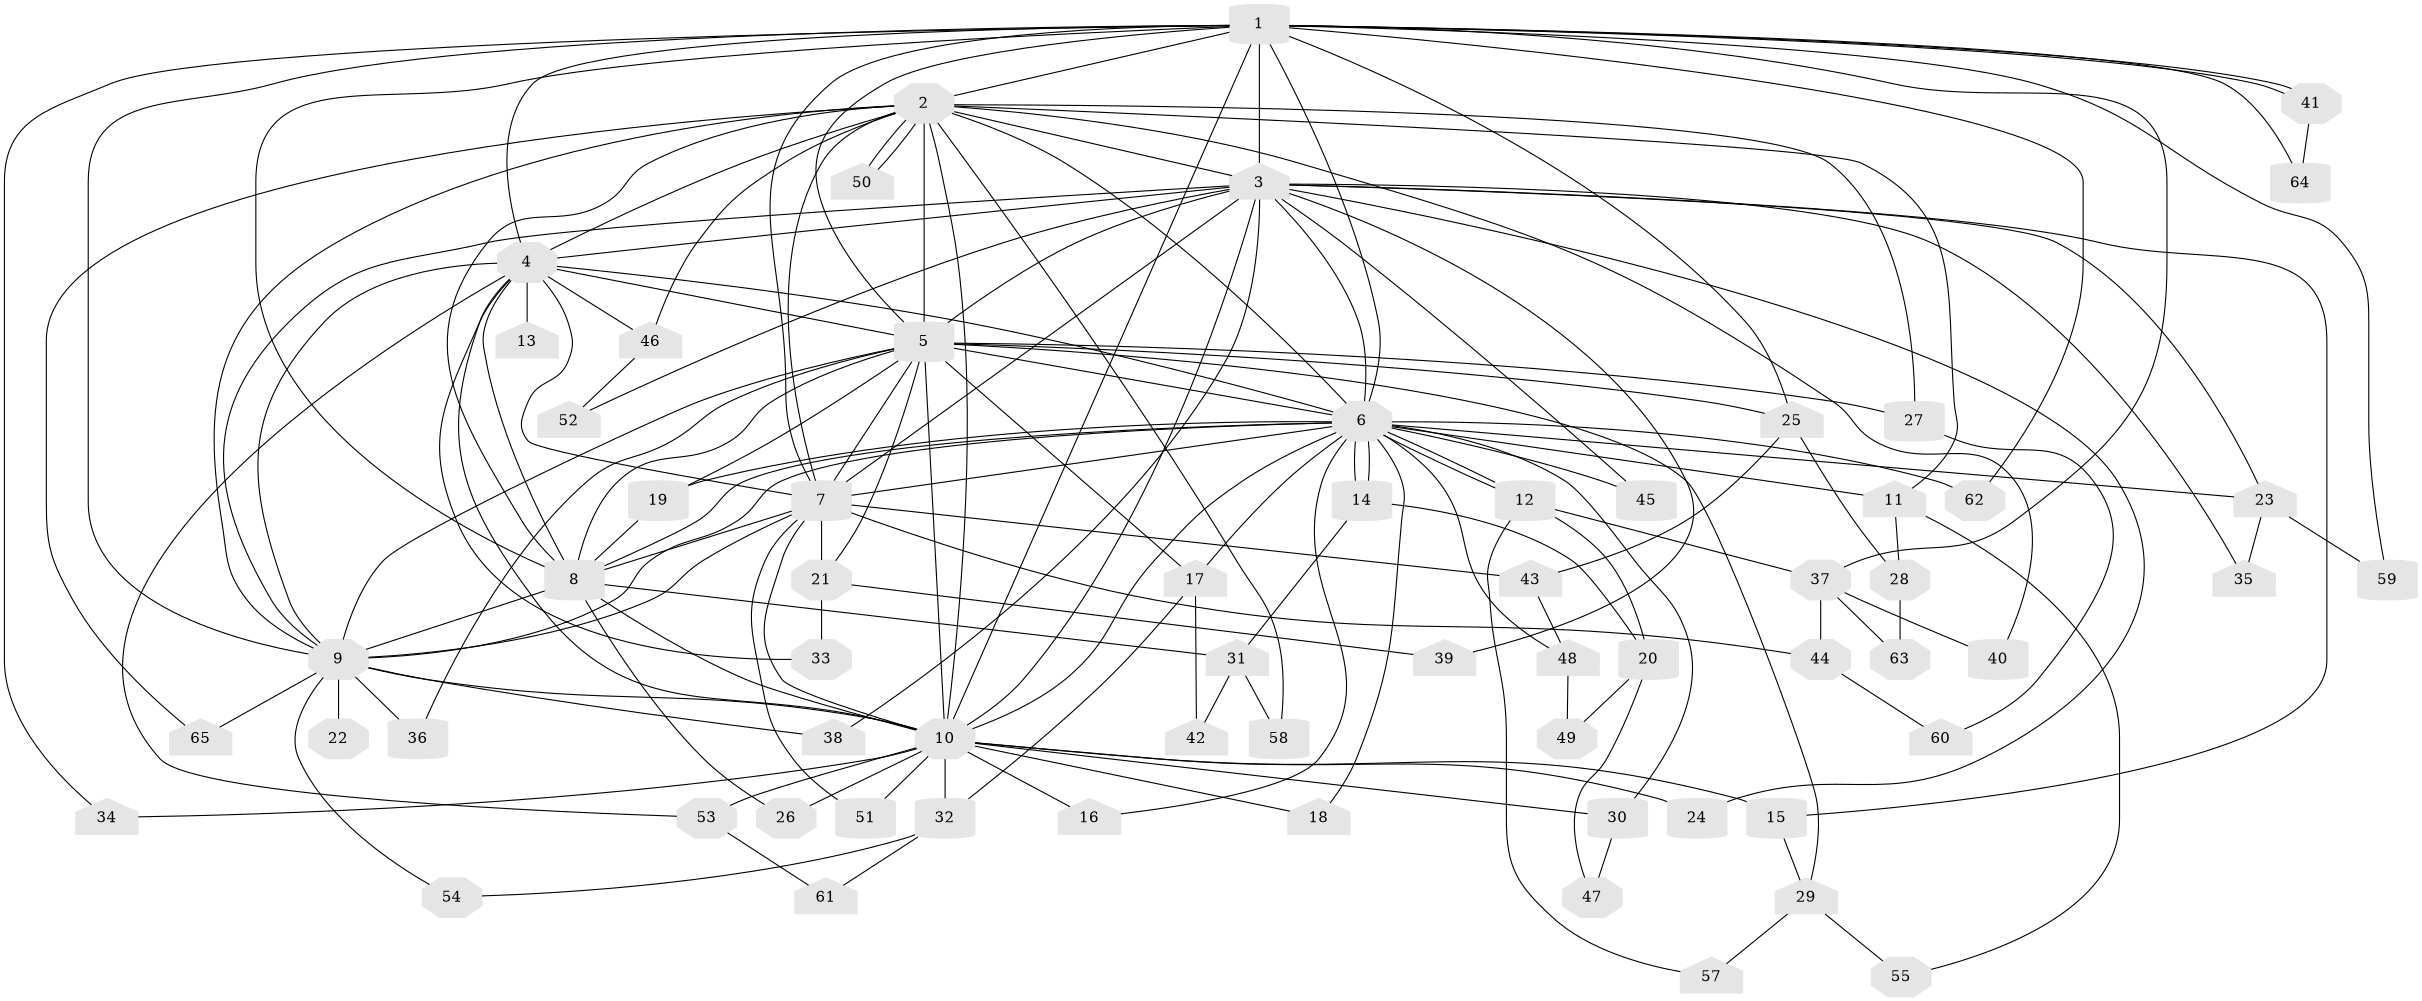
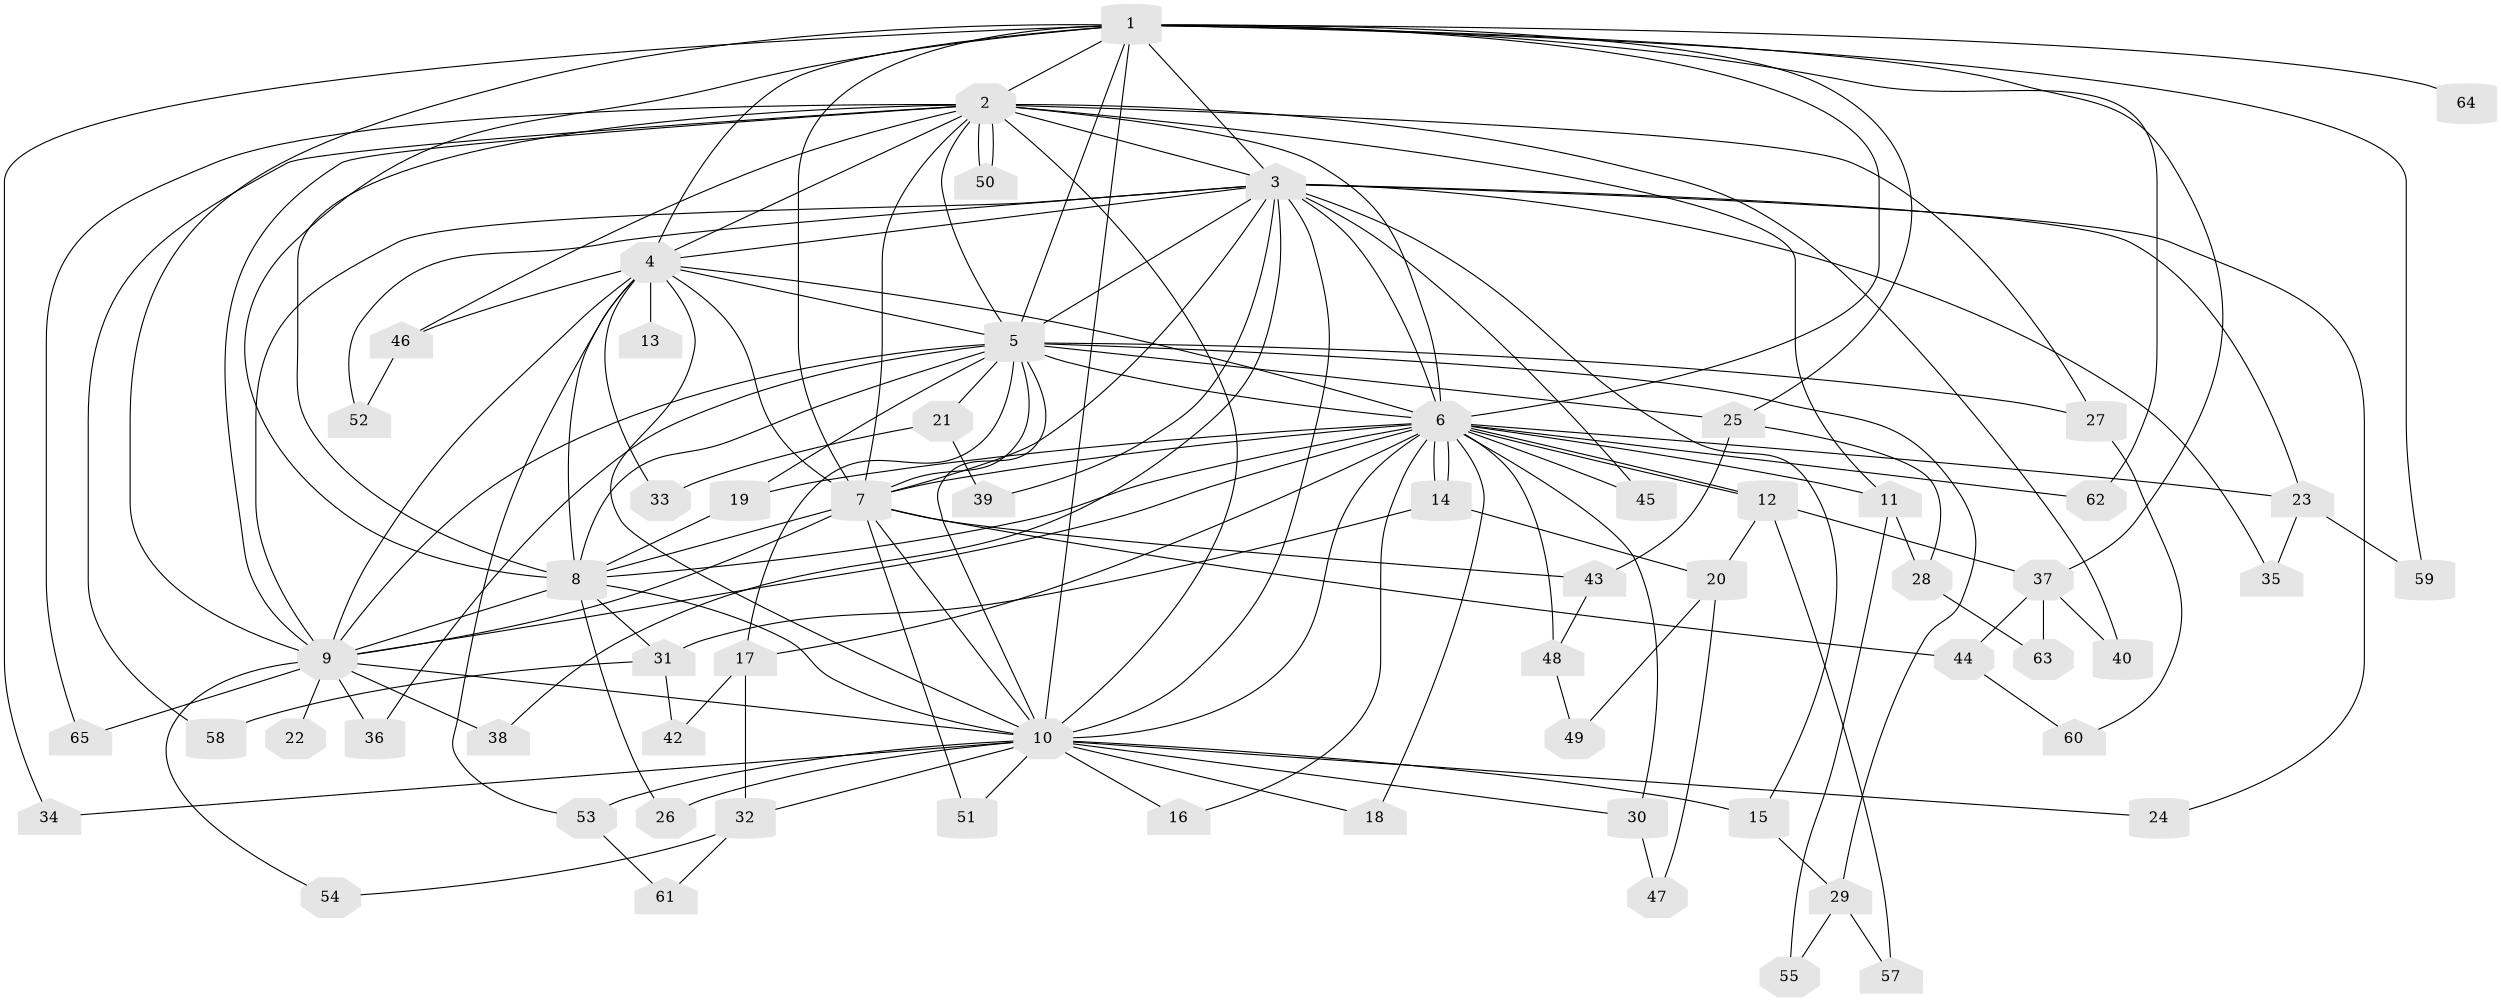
(2311, 104) -> none
(822, 540) -> none
